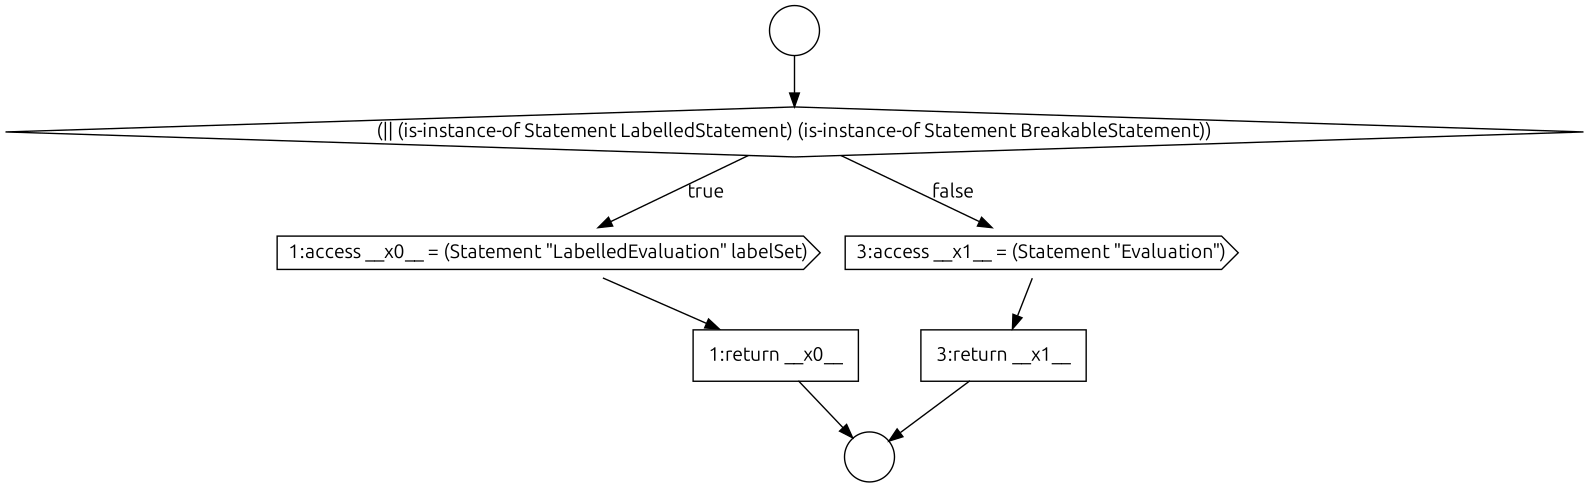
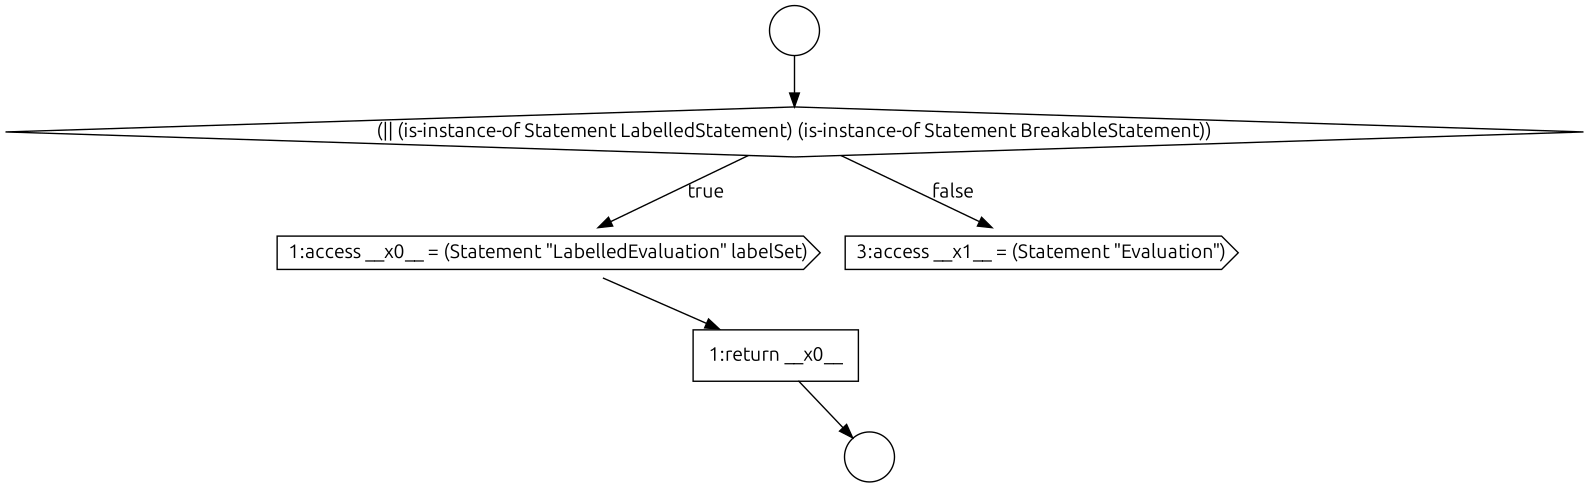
(1003, 355) -> none
